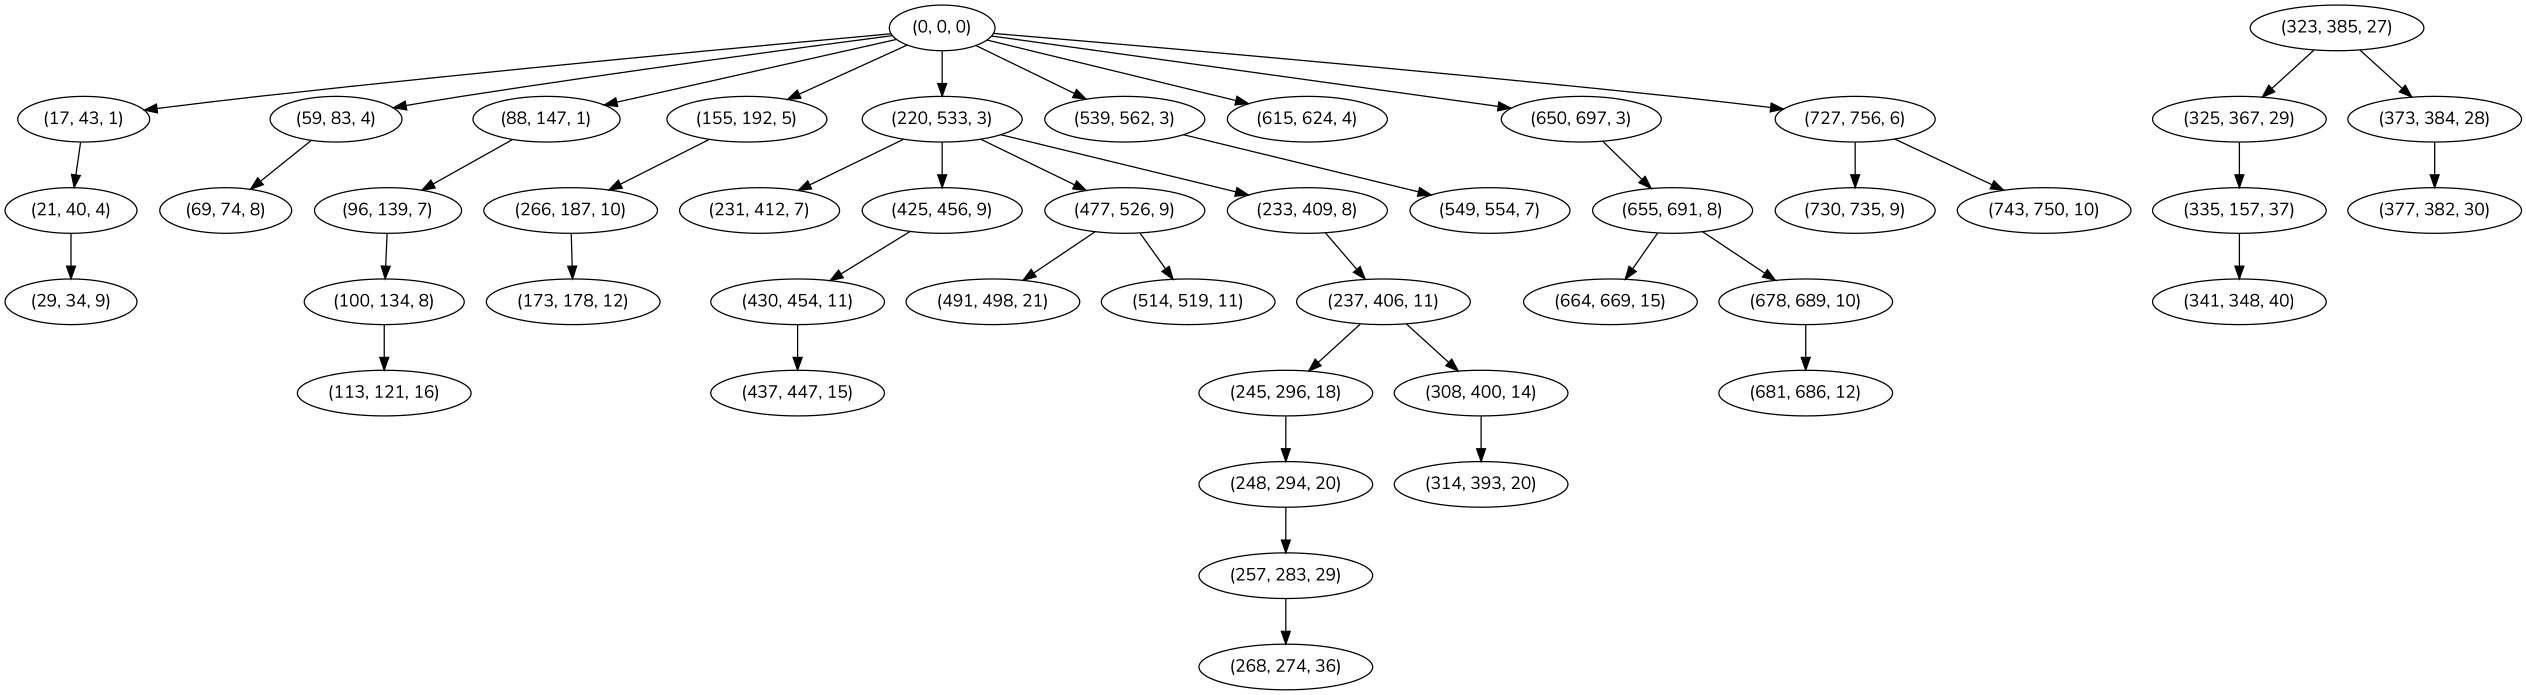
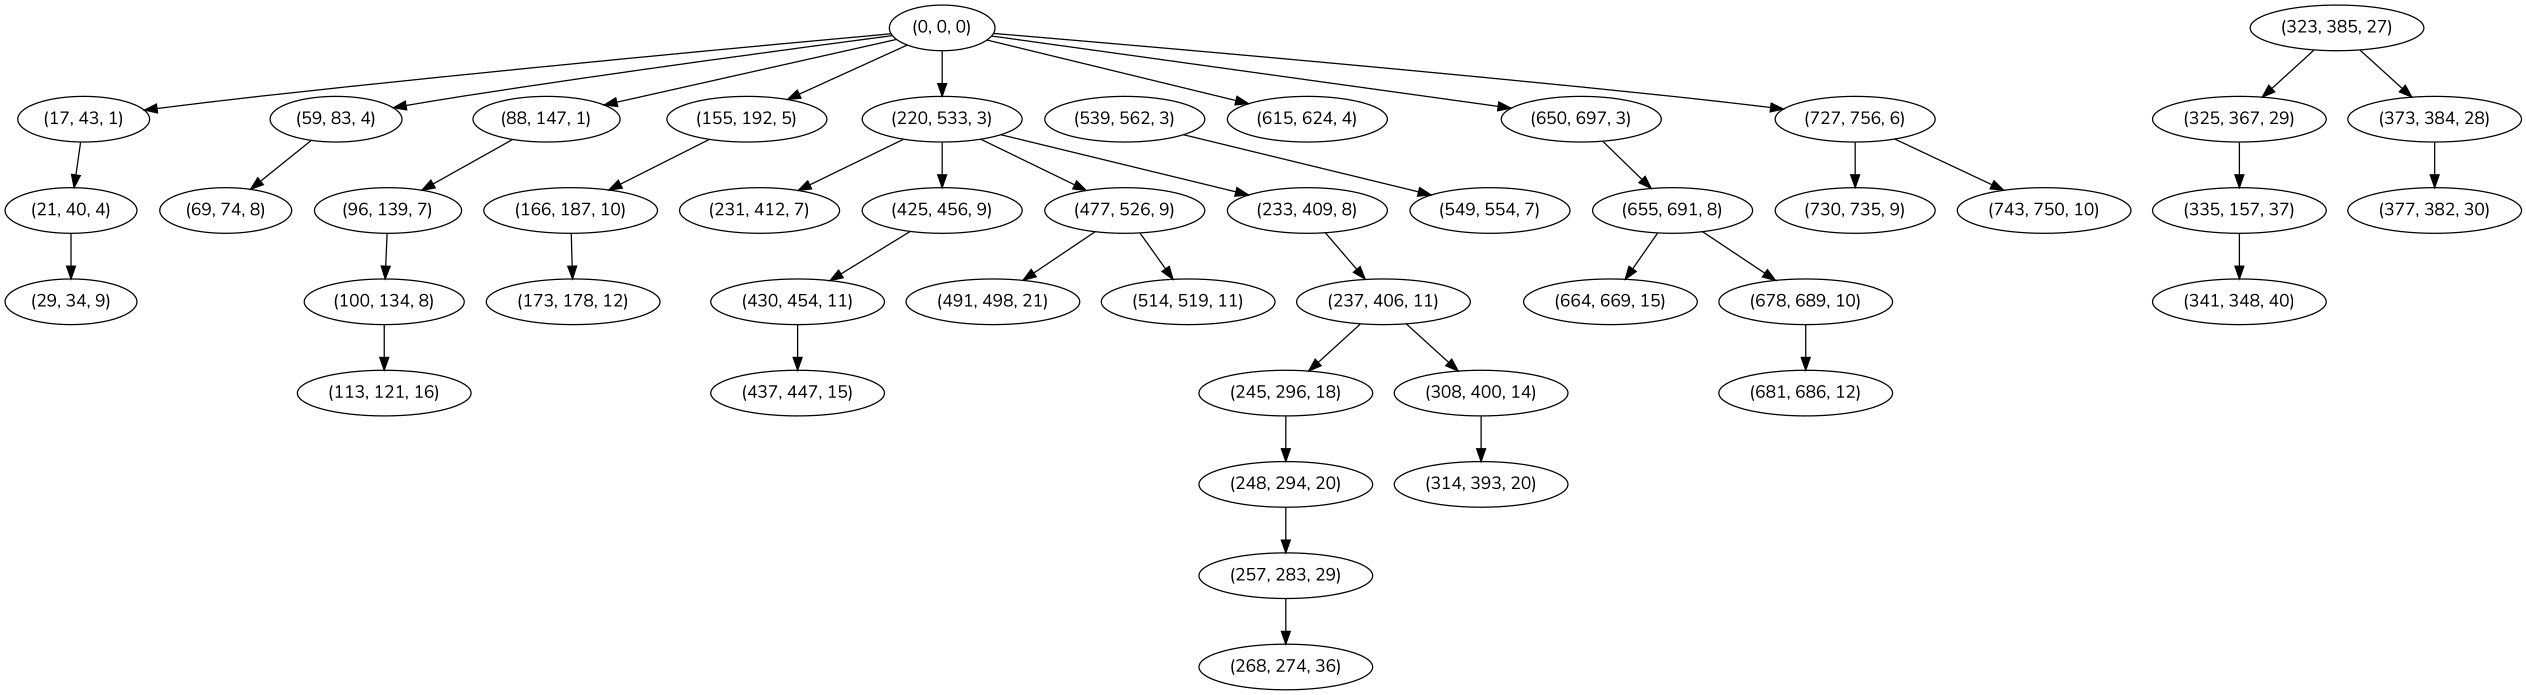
(1025, 70) -> none
(571, 210) -> (571, 210)
